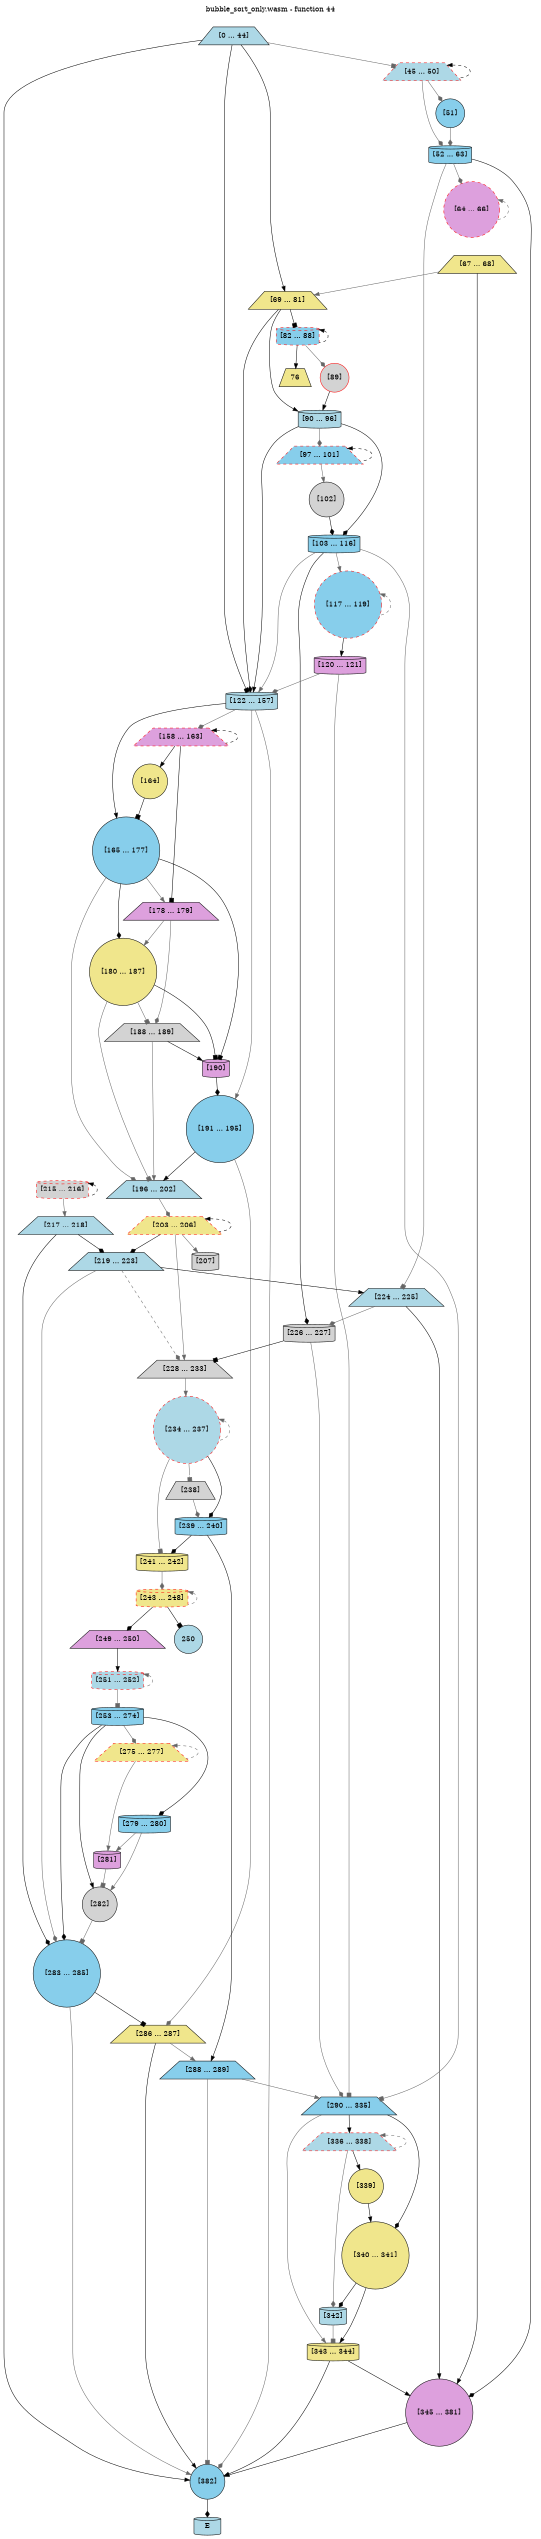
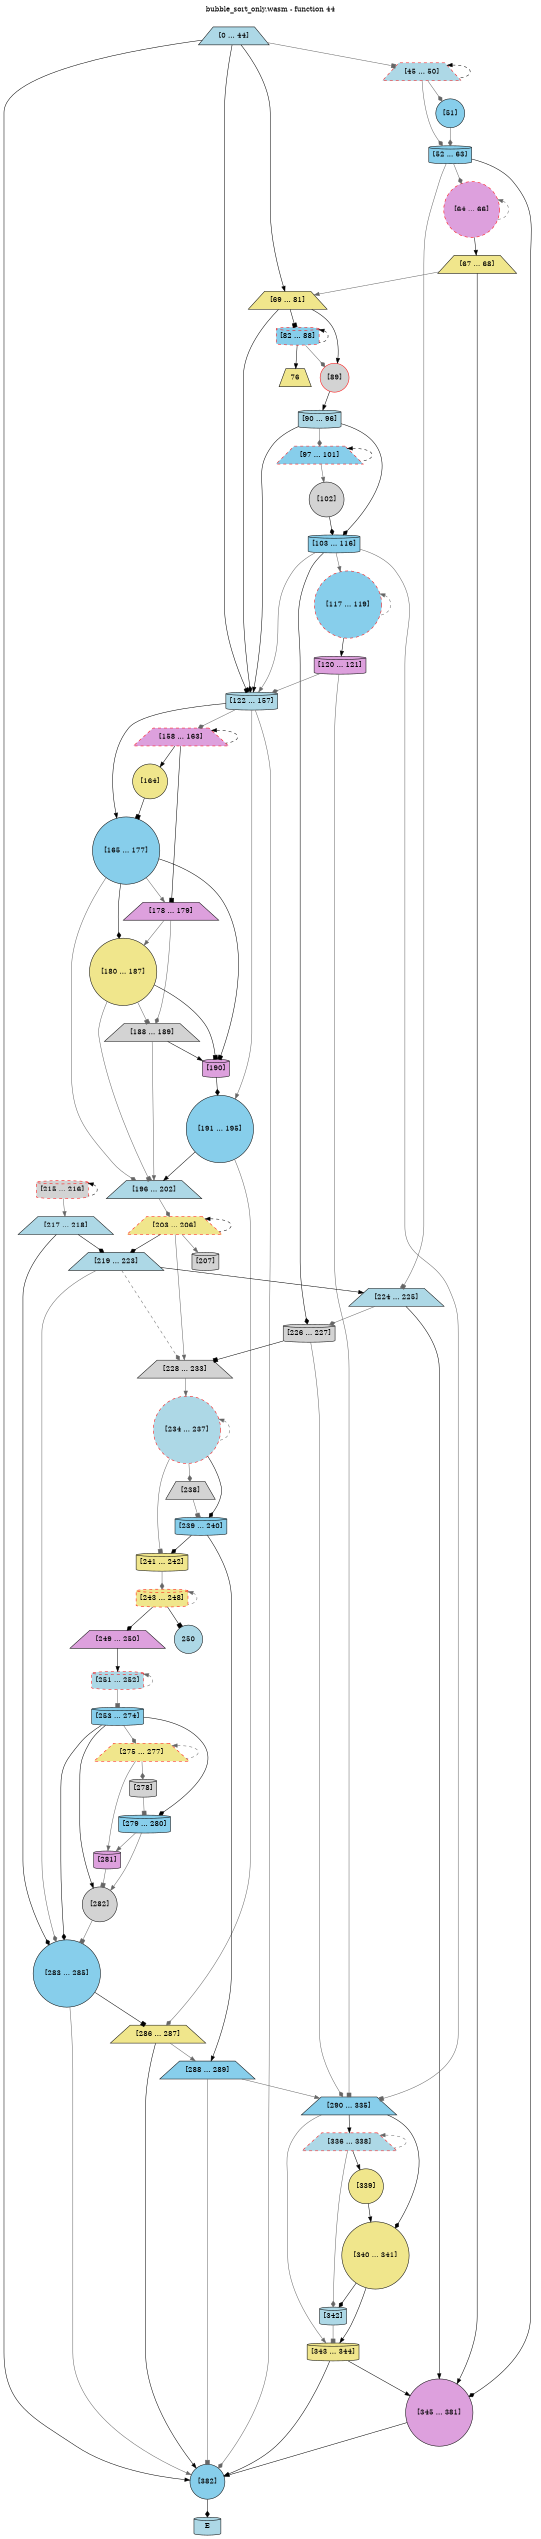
none -> (475, 244)
(270, 363) -> (334, 329)
(189, 1469) -> (189, 1469)
(195, 1506) -> (195, 1506)
none -> (143, 1788)
